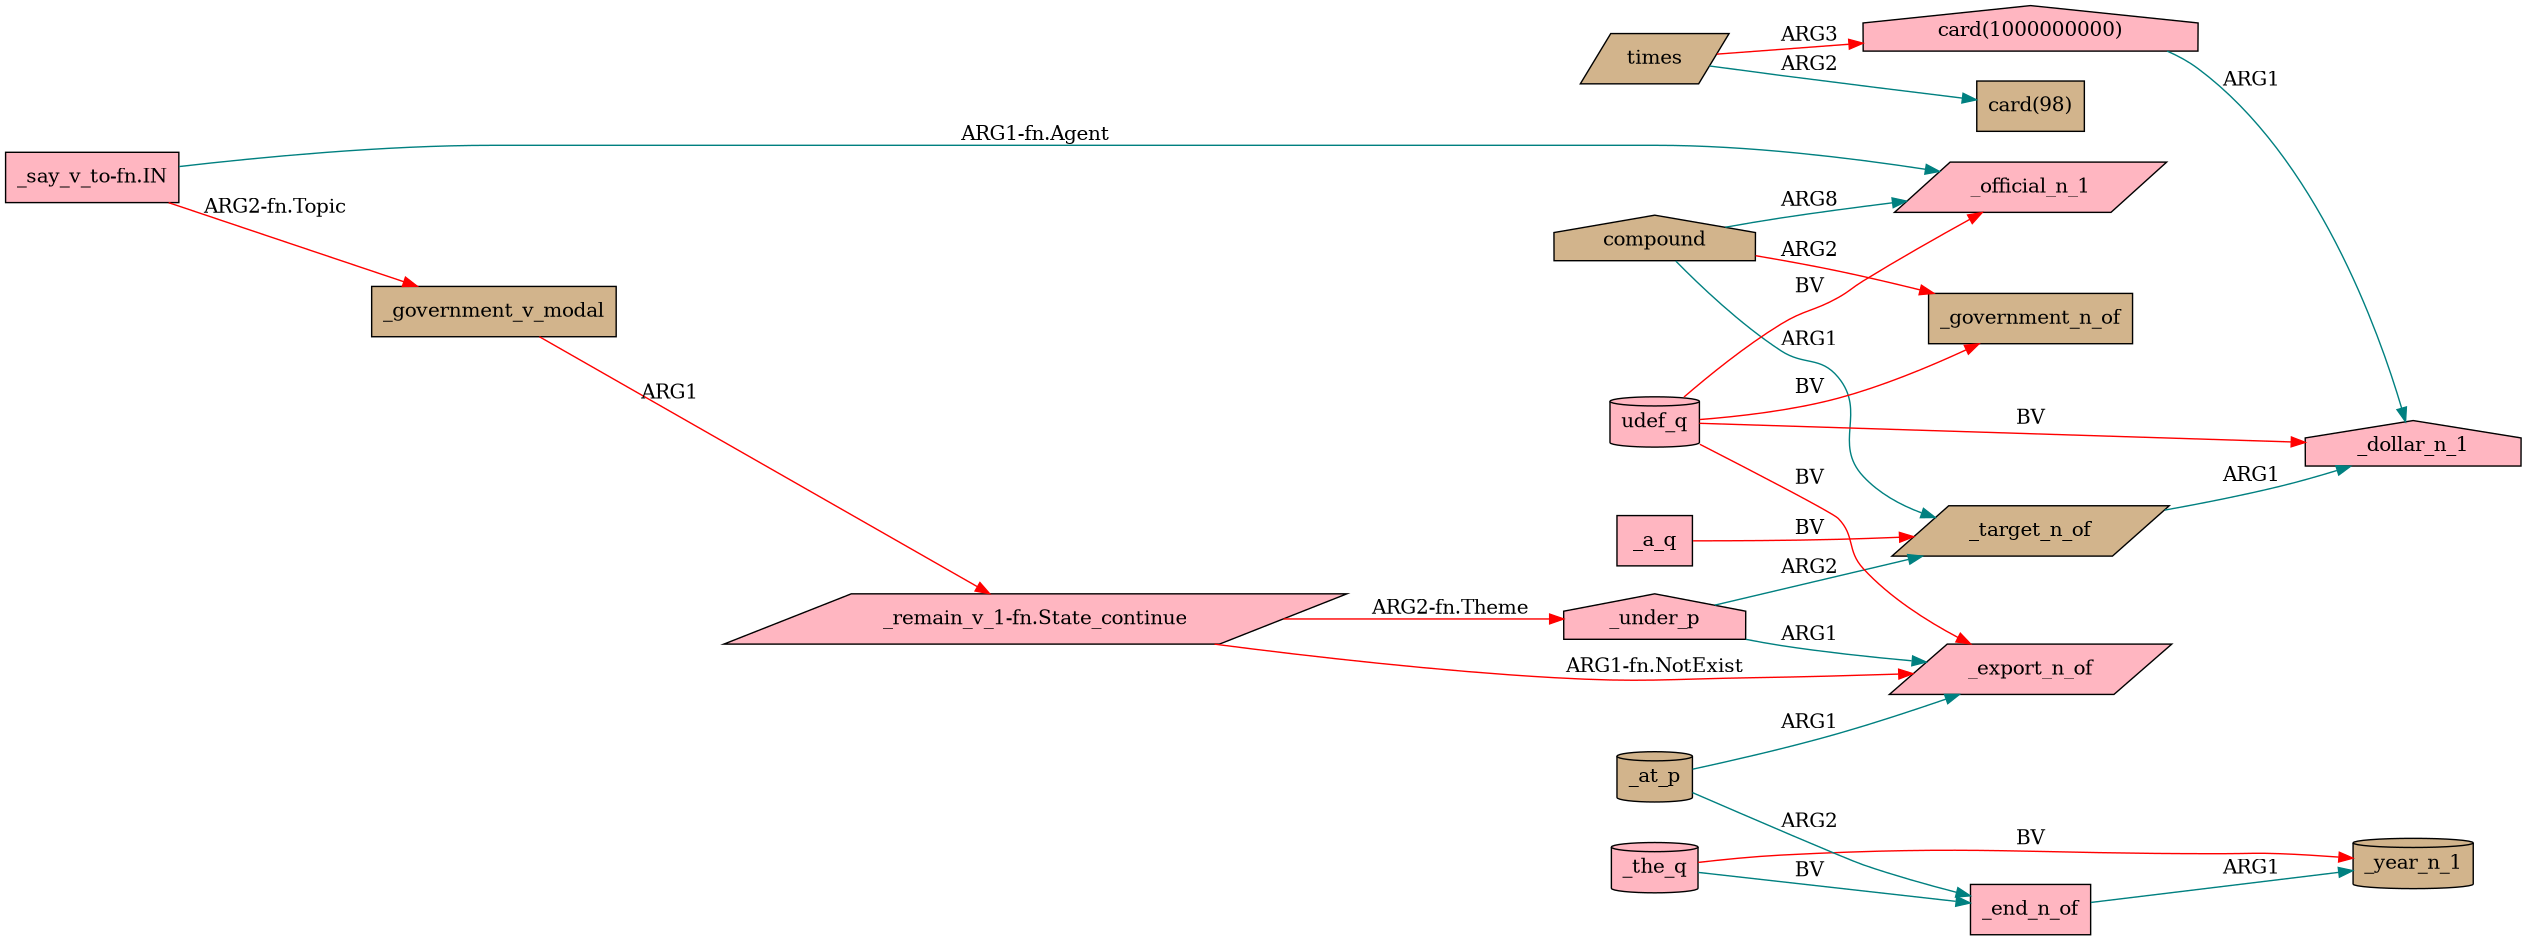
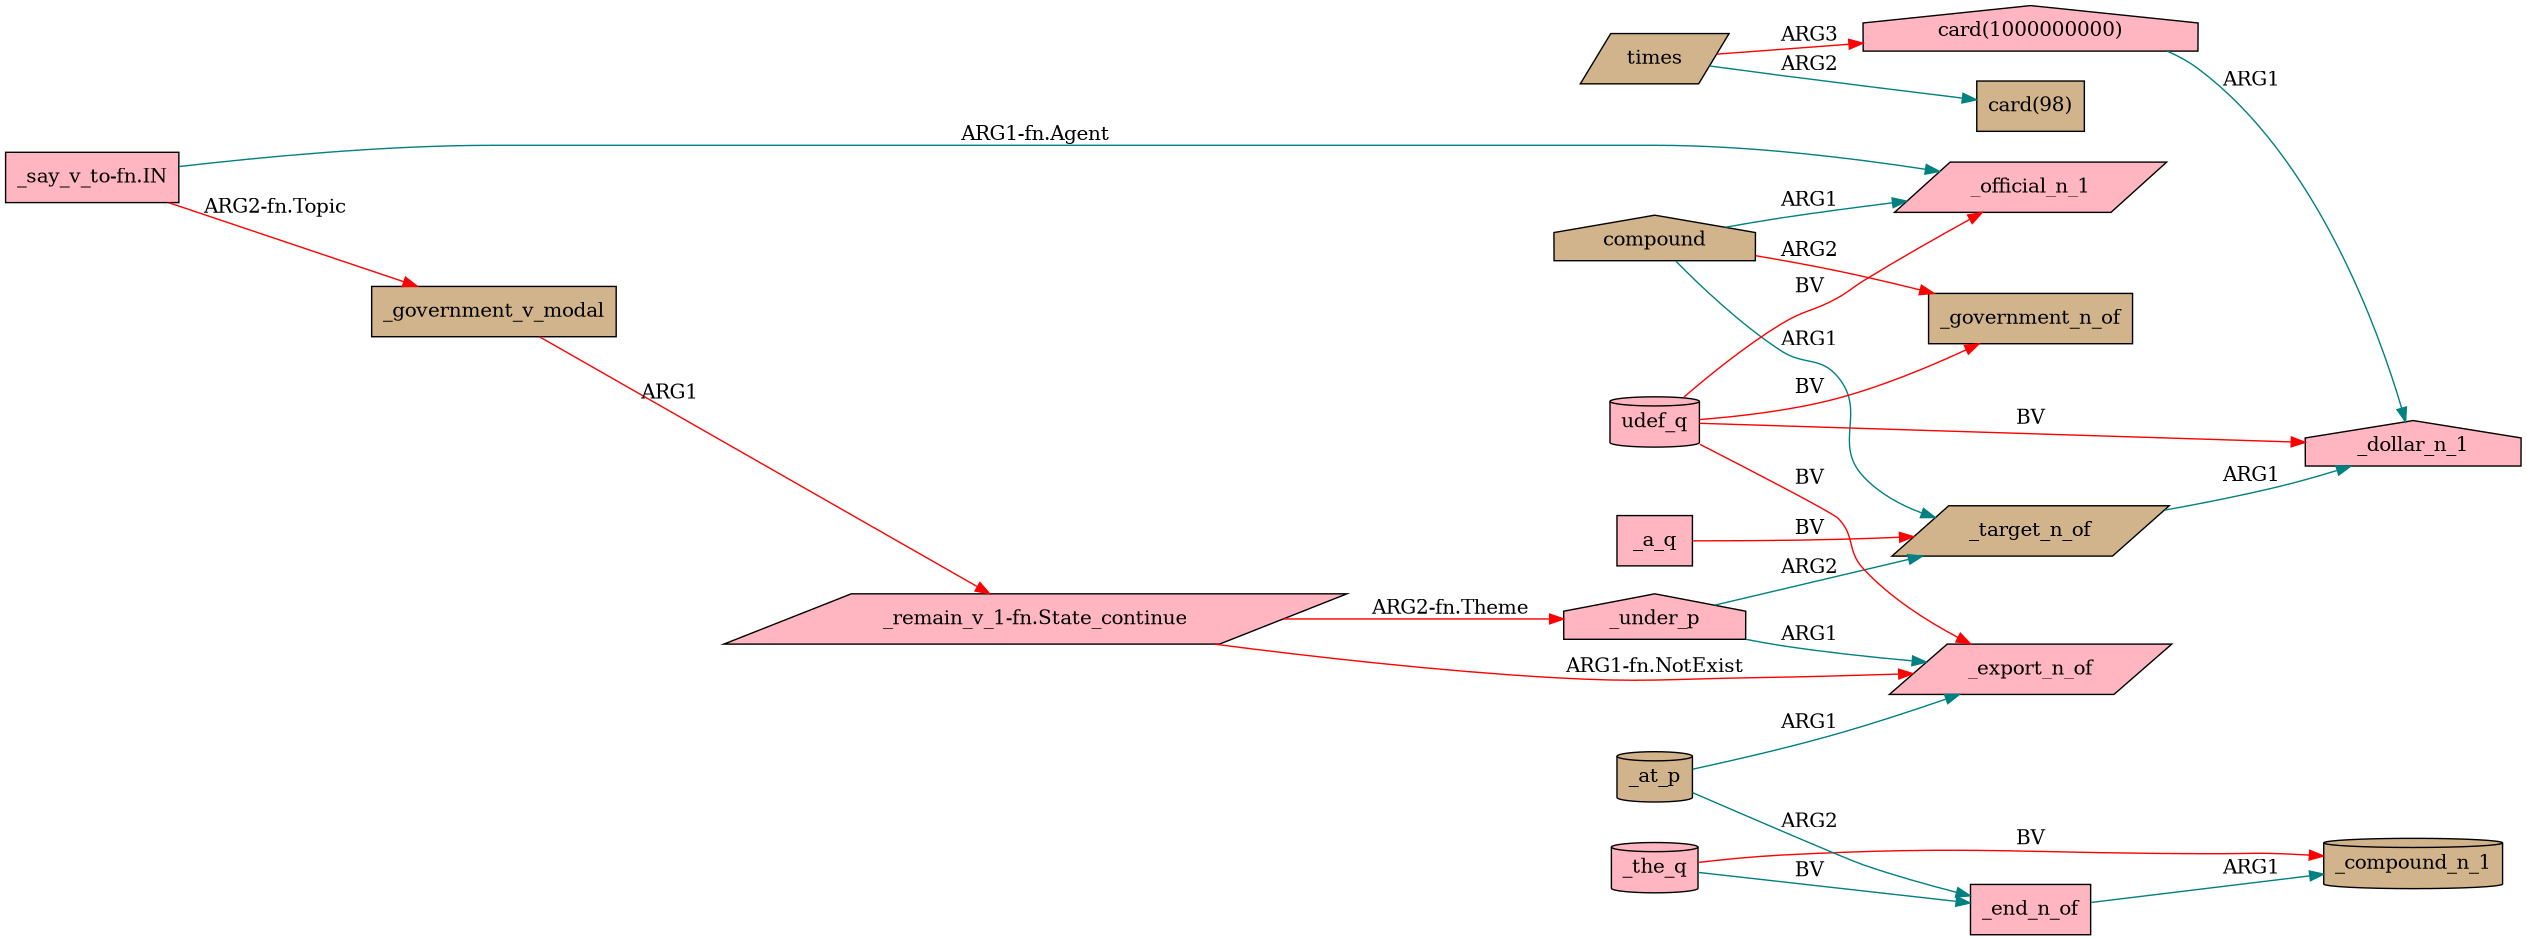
(1810, 201) -> (1810, 201)
(2413, 863) -> (2413, 863)
